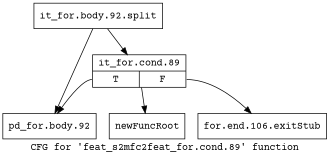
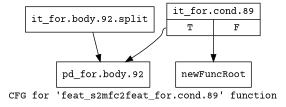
(115, 39) -> none
(262, 126) -> none
